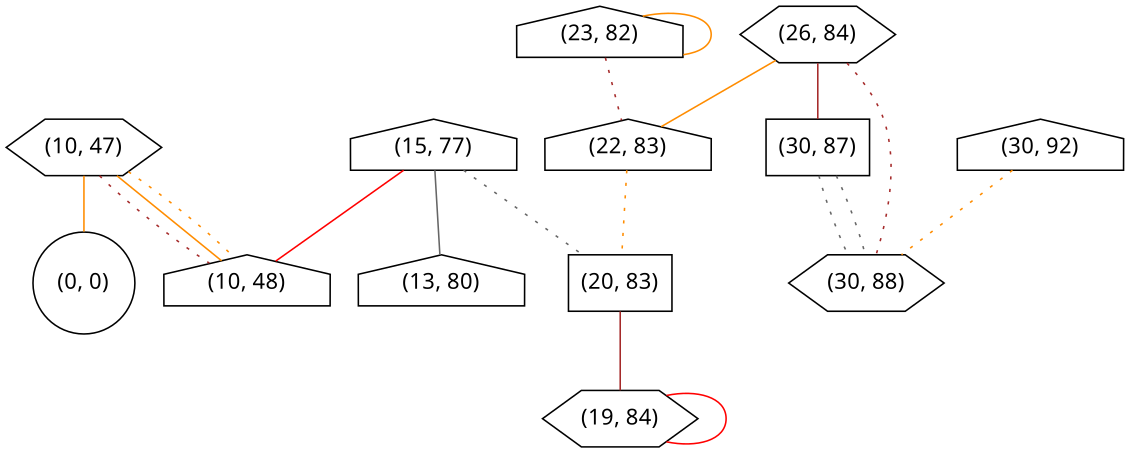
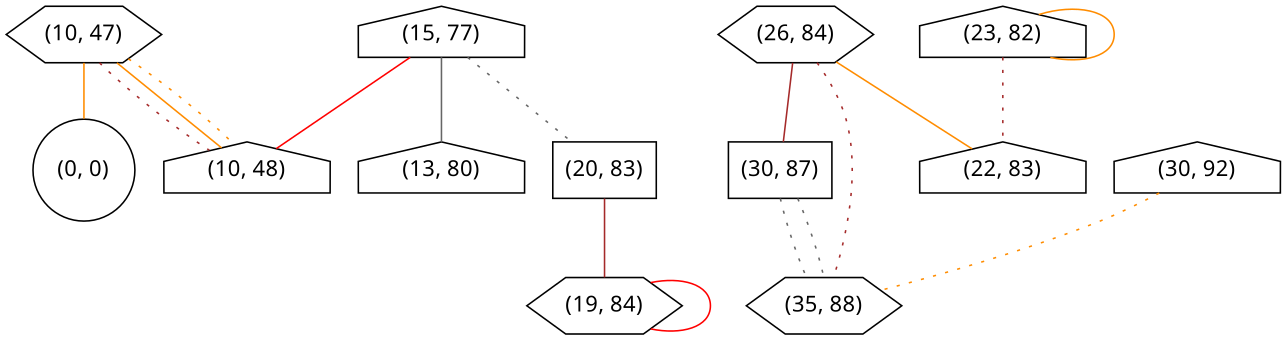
(624, 212) -> none
(866, 283) -> (824, 306)
